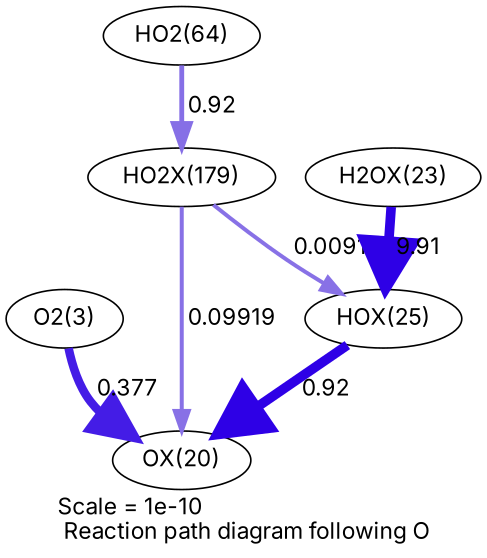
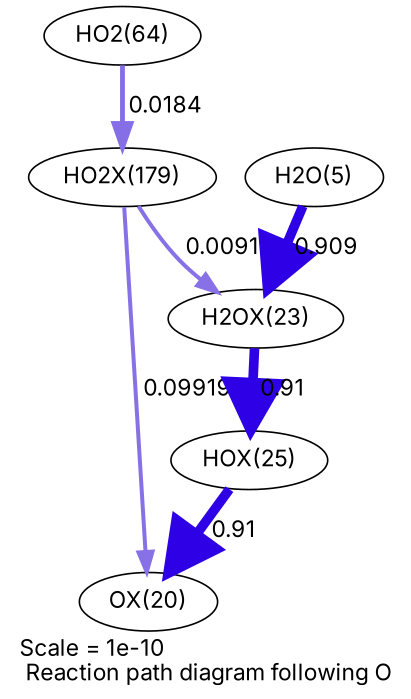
(209, 107) -> (162, 107)
none -> (314, 177)
(267, 246) -> (166, 246)
(415, 248) -> (279, 390)
(65, 319) -> none
(323, 390) -> (231, 531)
